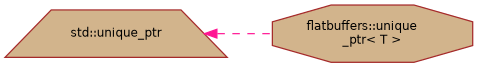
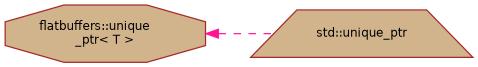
(245, 34) -> (246, 34)
